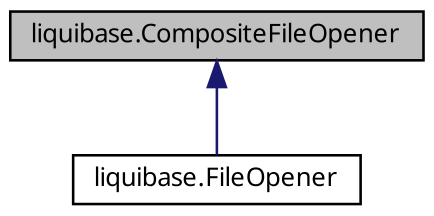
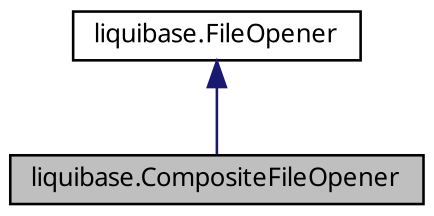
(217, 121) -> (217, 121)
